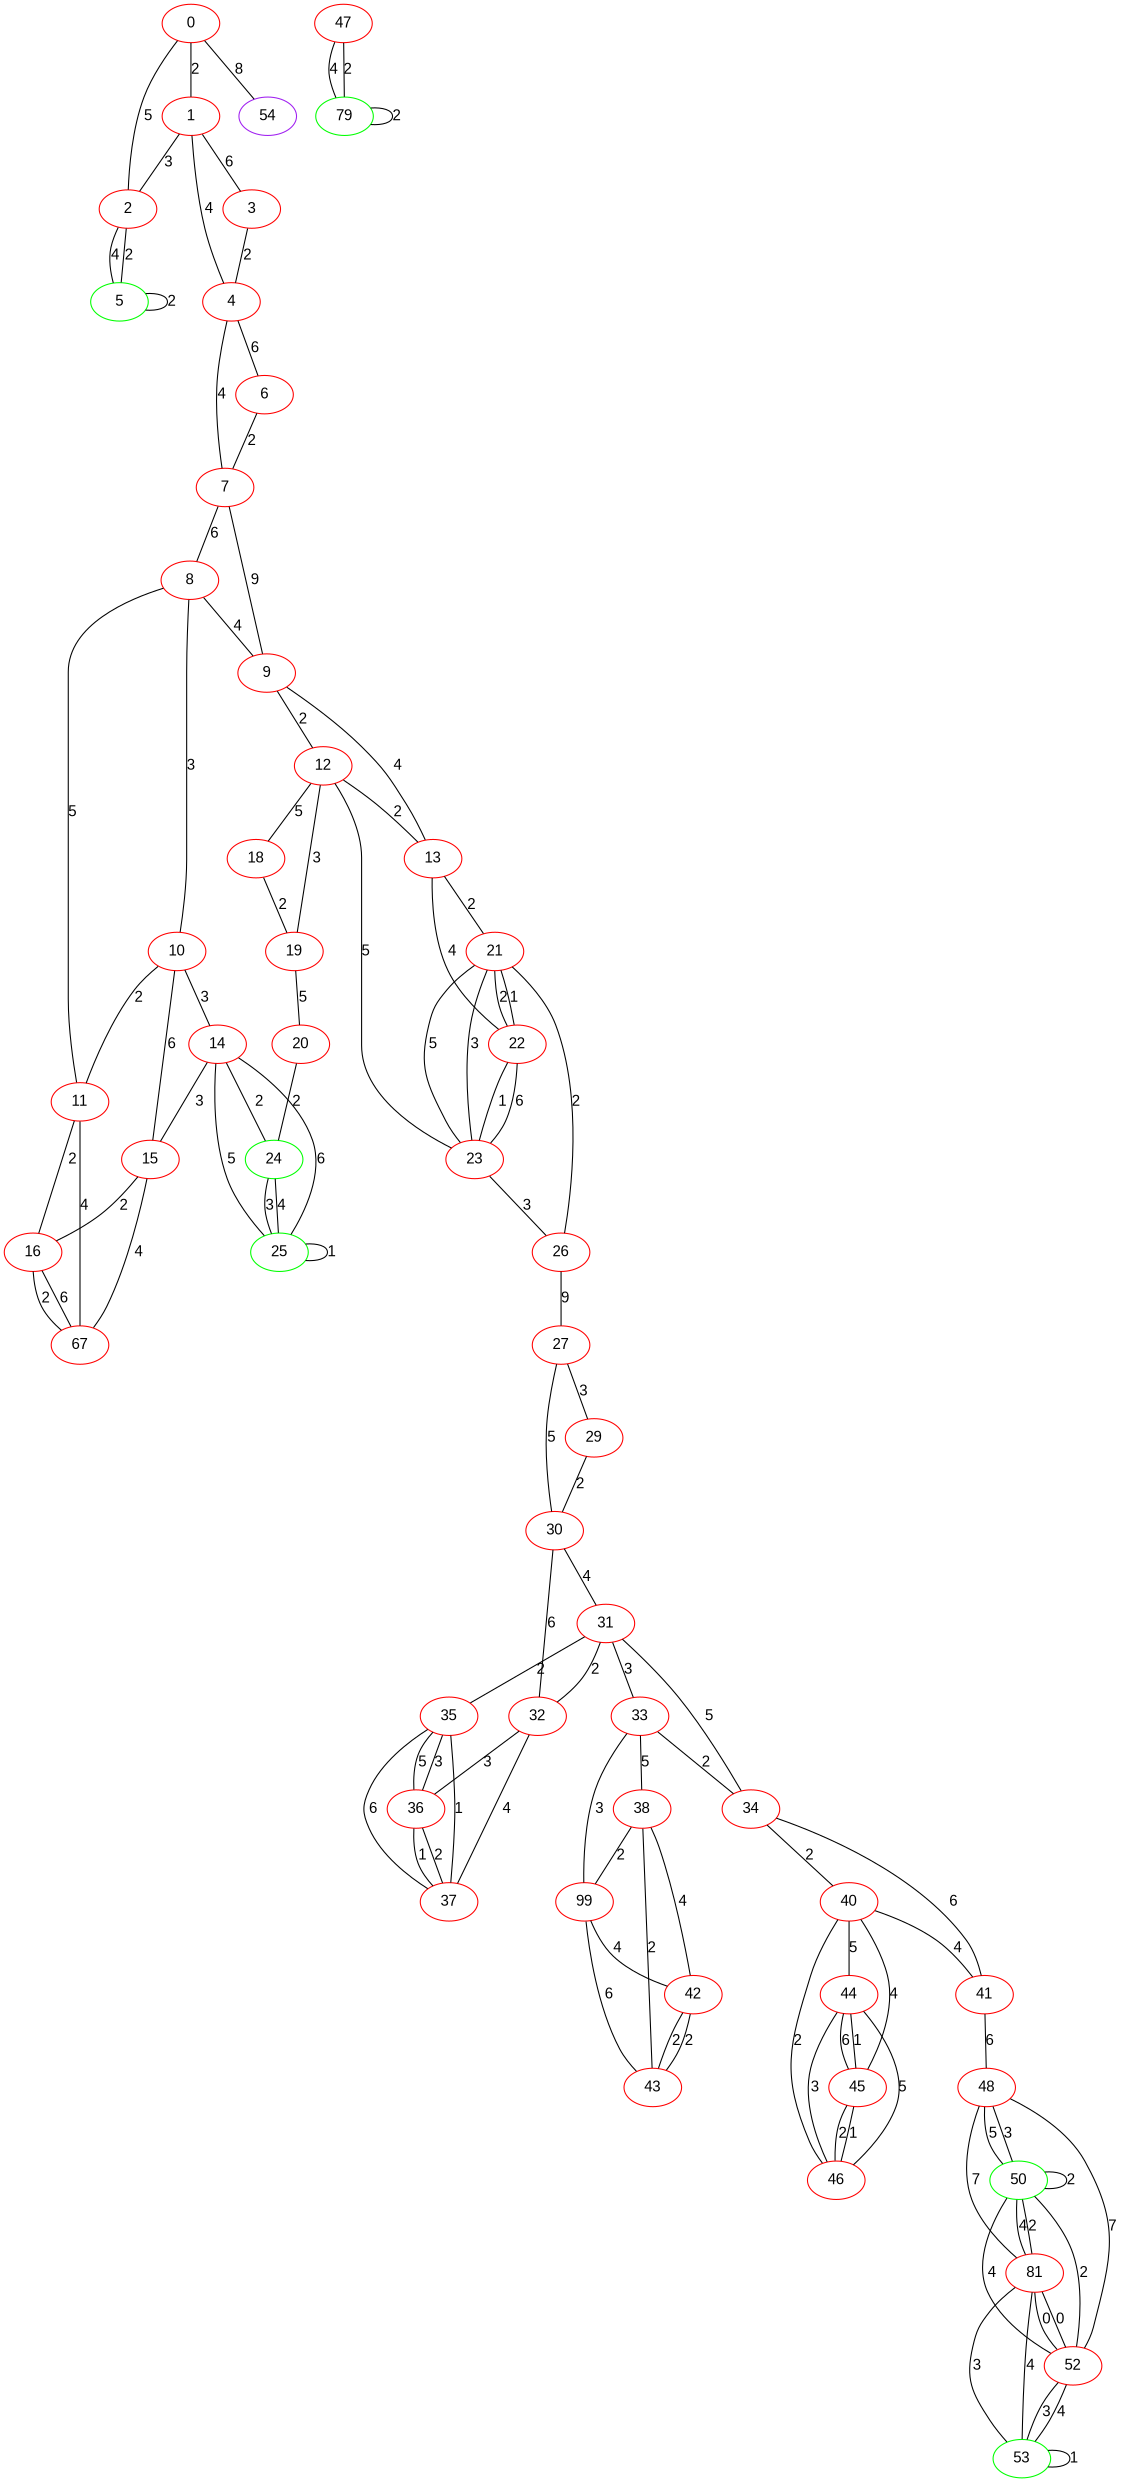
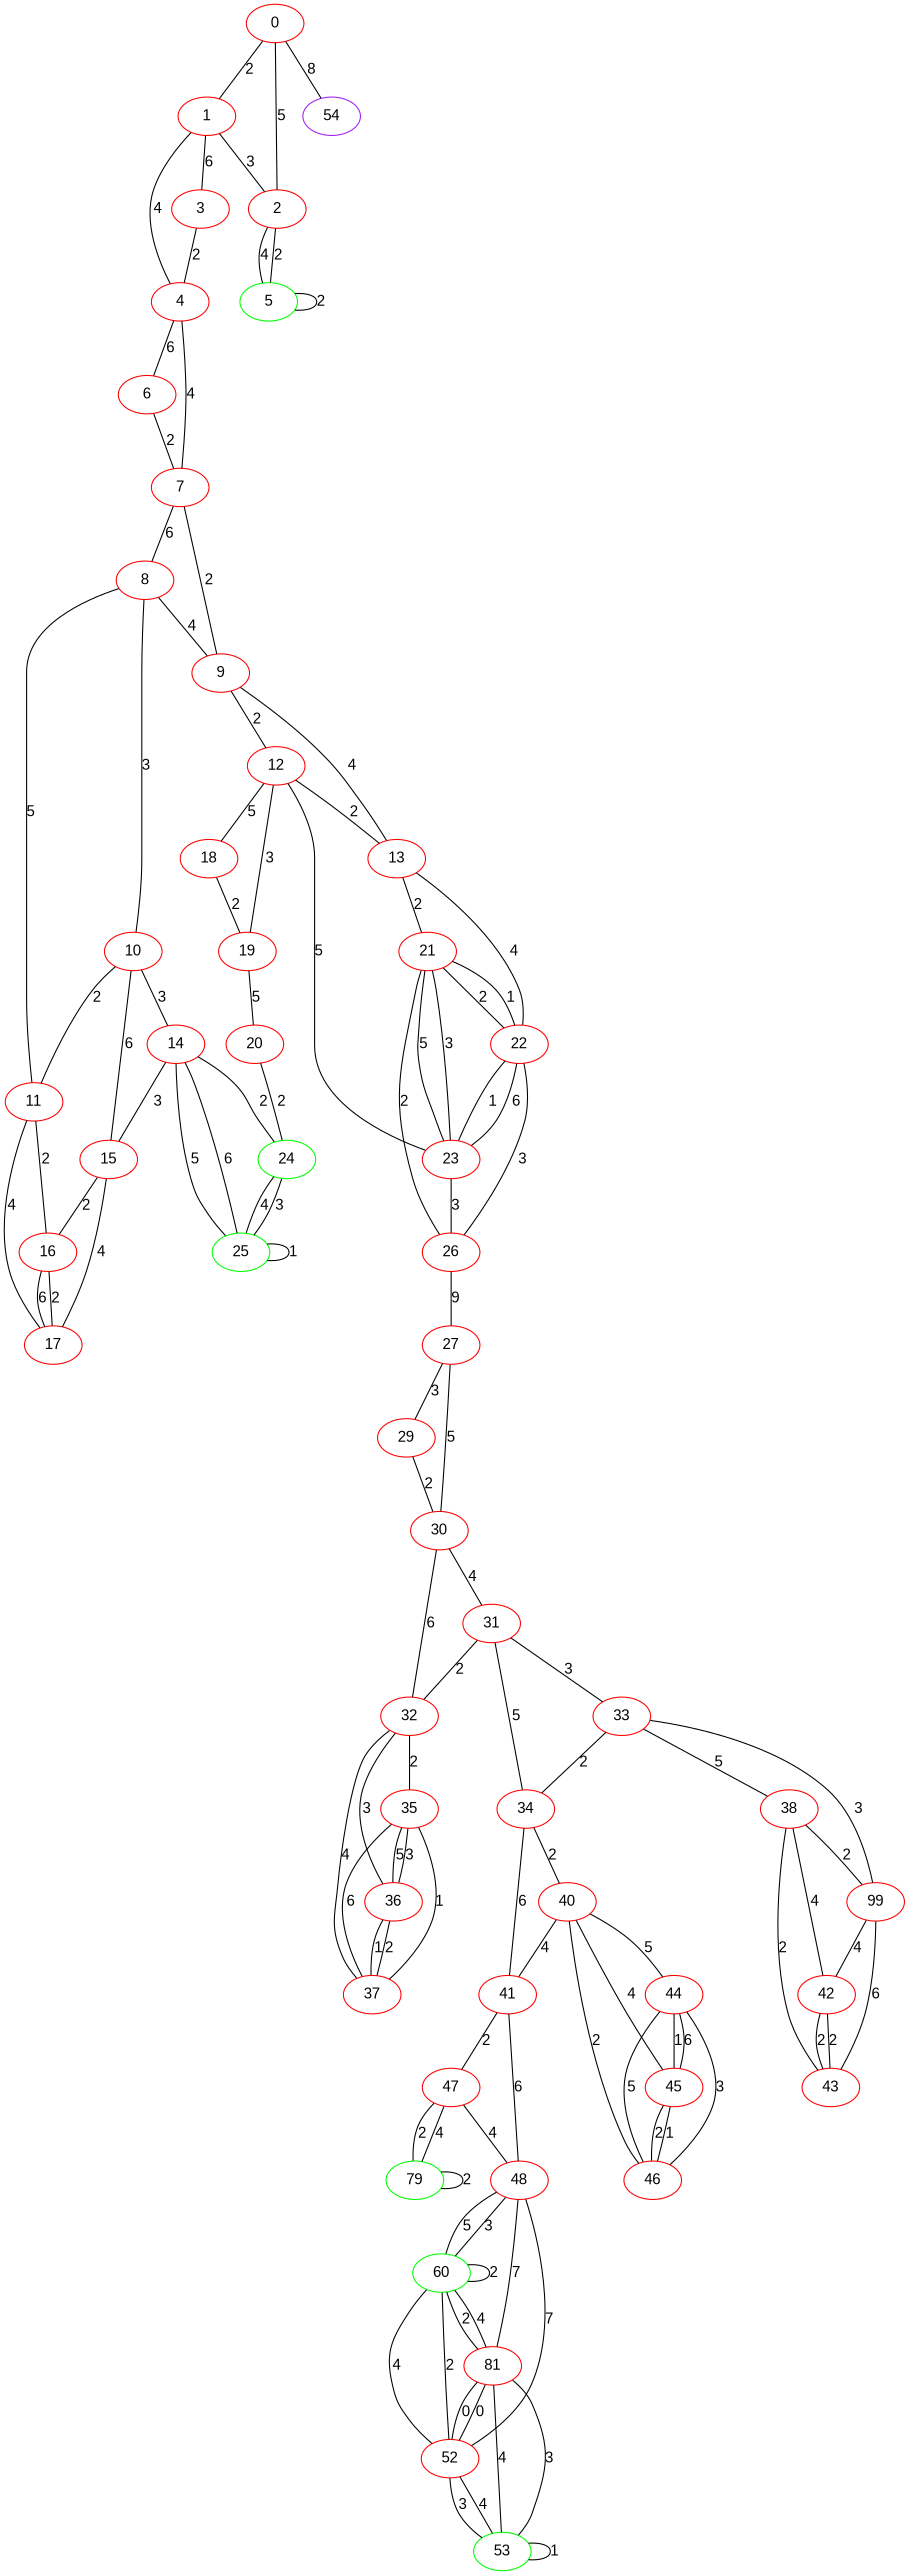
(255, 580) -> (209, 580)
none -> (513, 1155)
(80, 1345) -> (53, 1345)
(528, 1670) -> (410, 1763)
none -> (479, 2041)
none -> (485, 2134)
(1019, 2180) -> (442, 2273)
